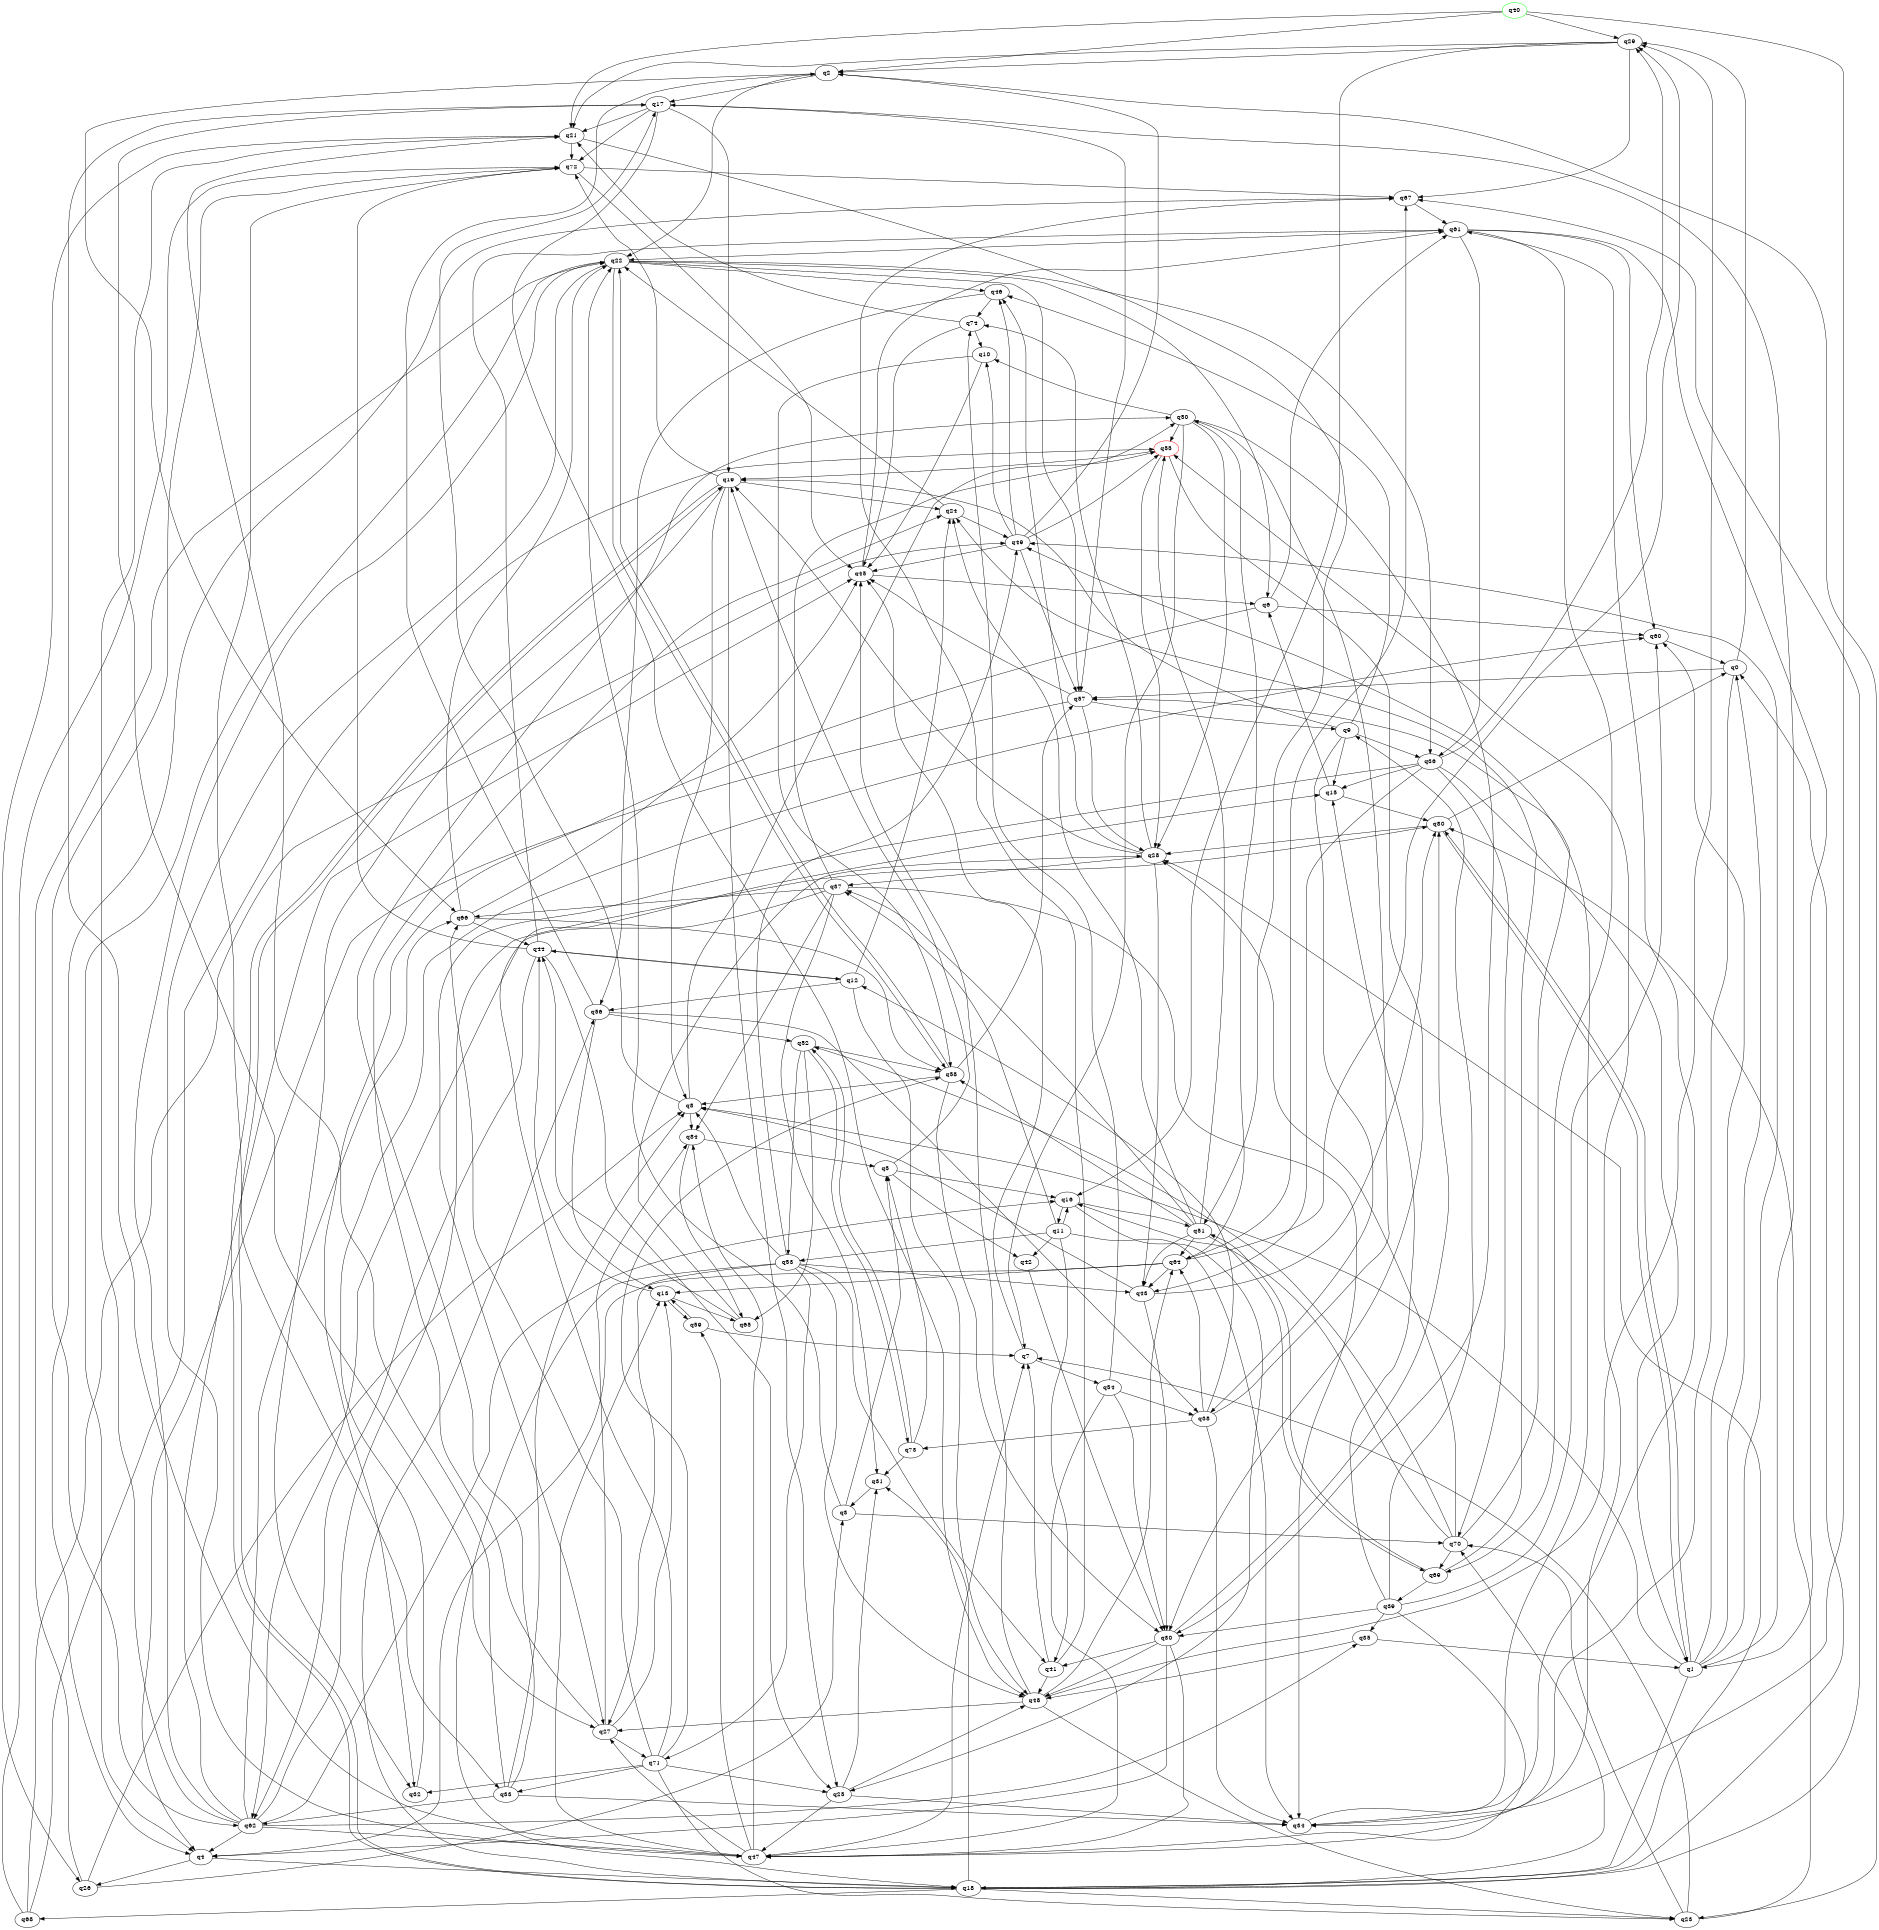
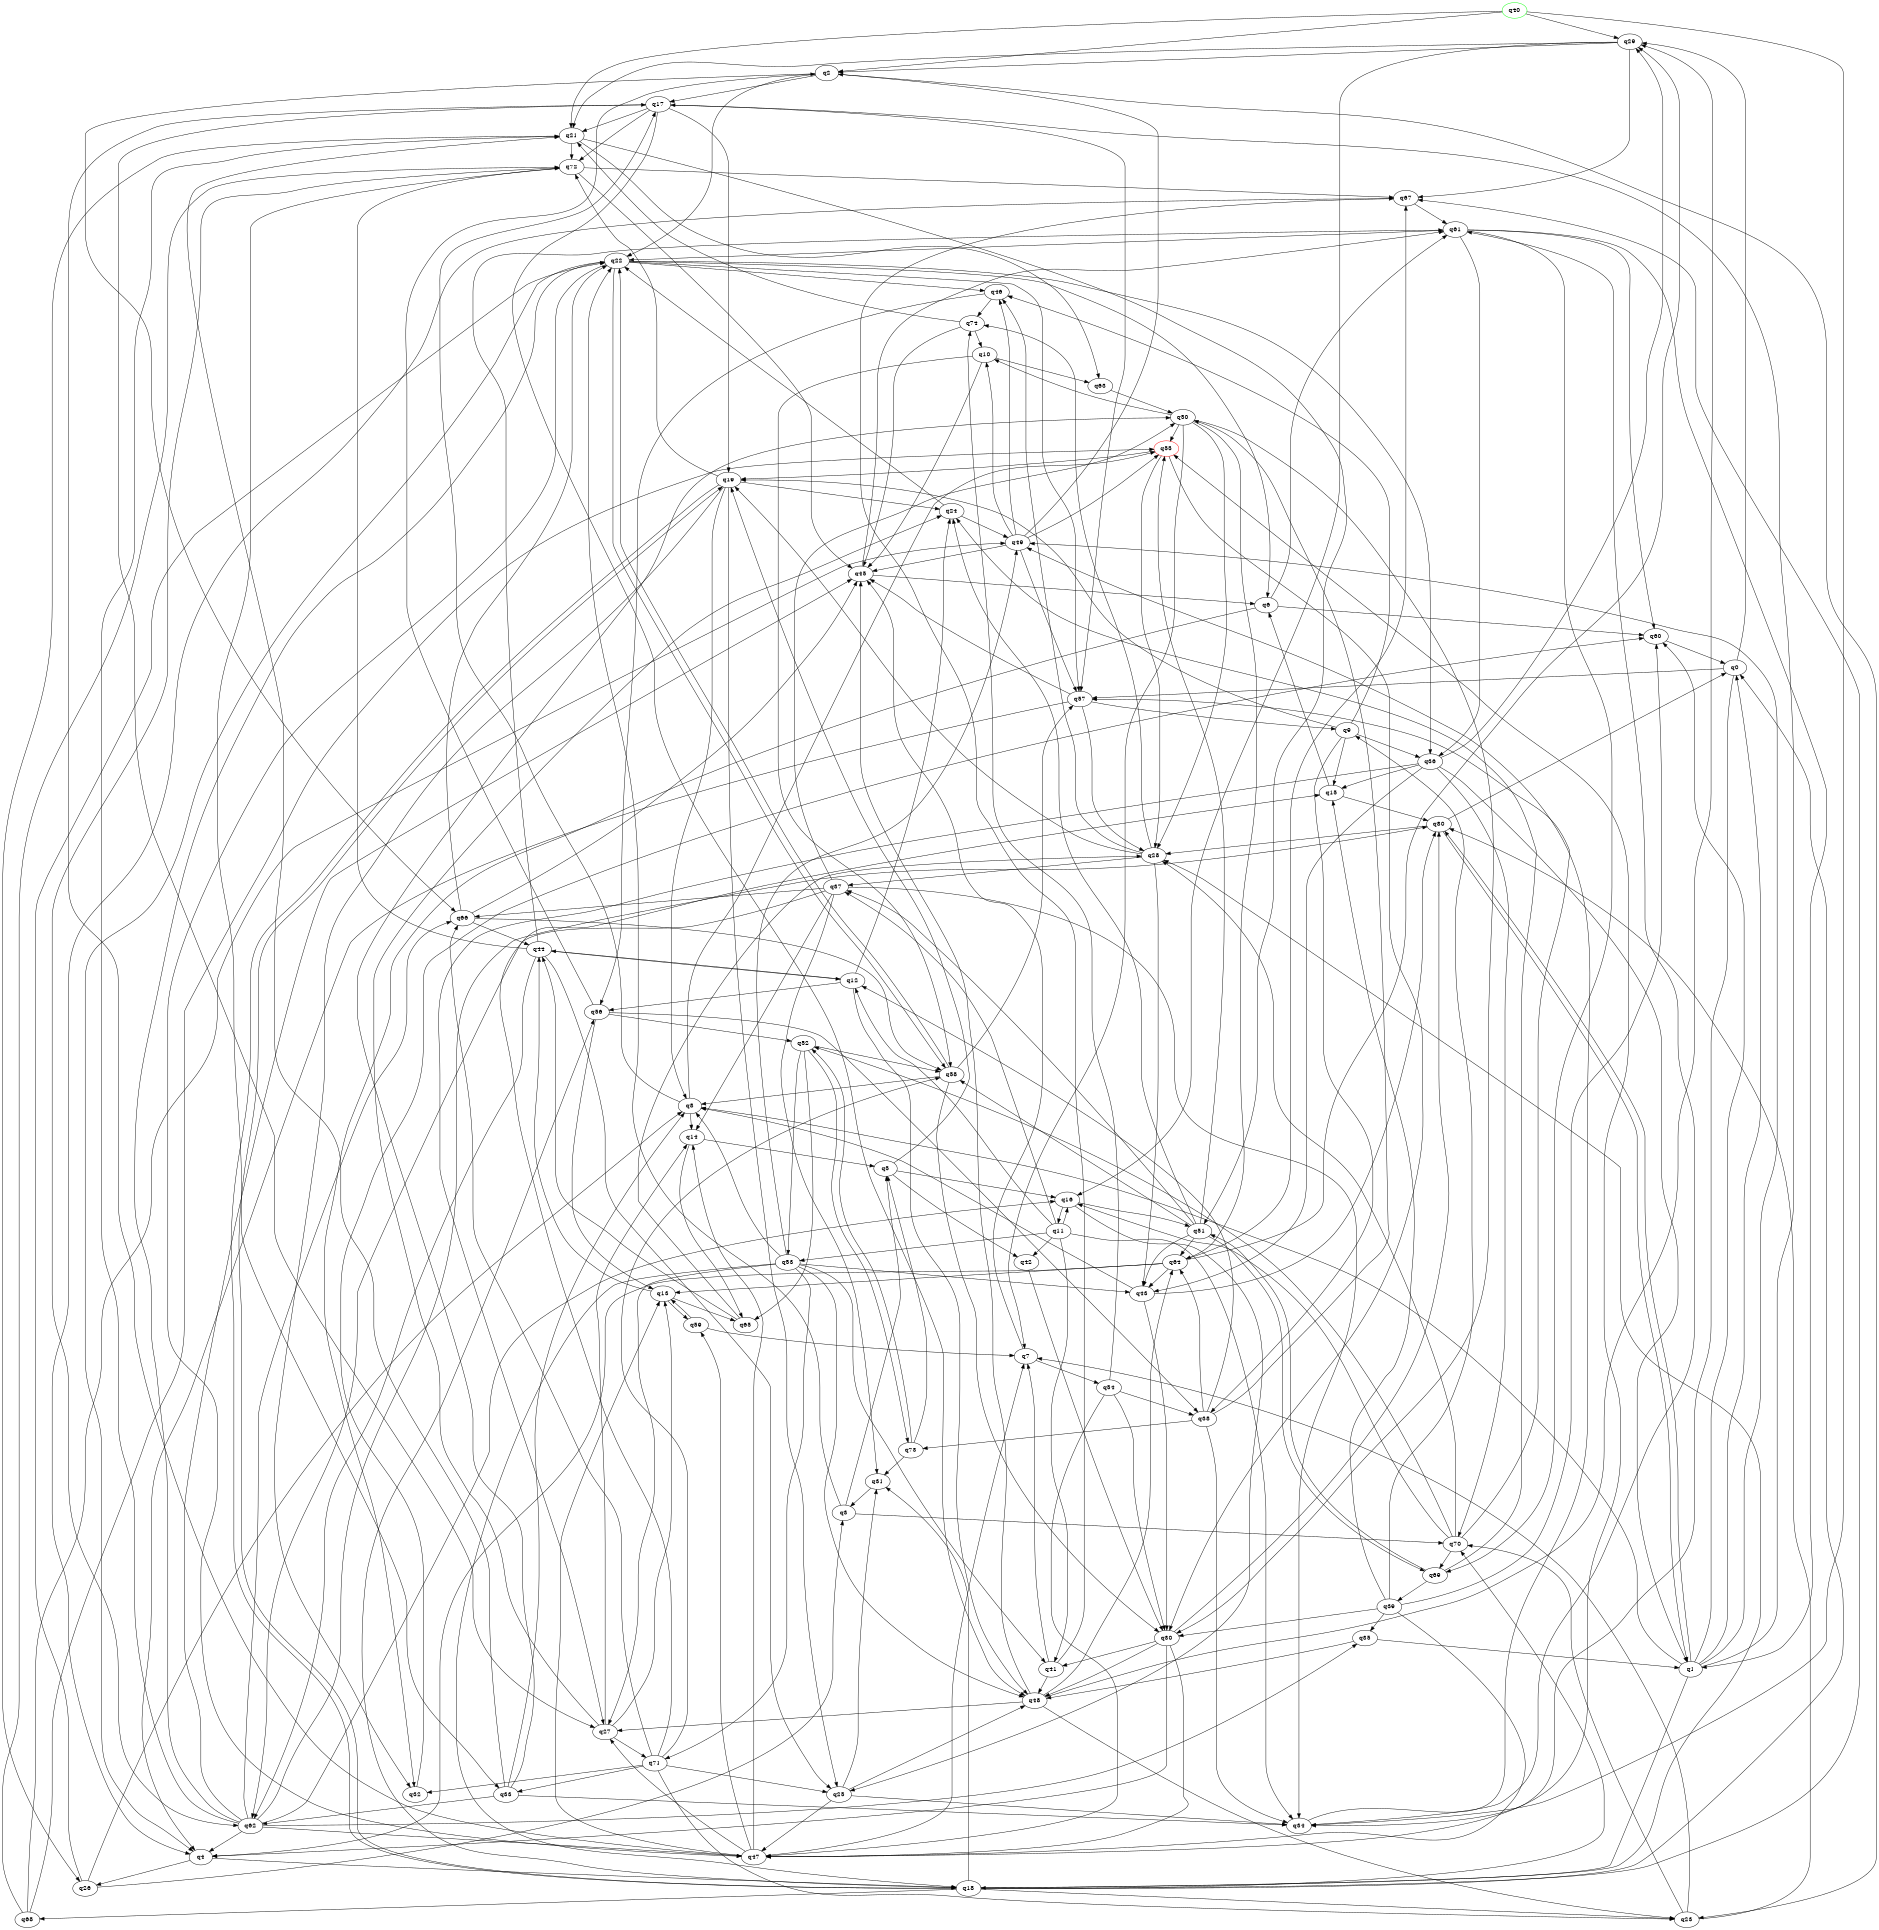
none -> (1100, 386)
none -> (961, 1112)
(692, 1137) -> (692, 1137)
